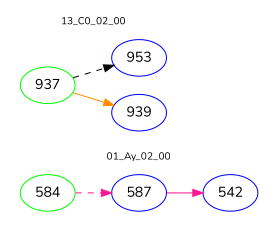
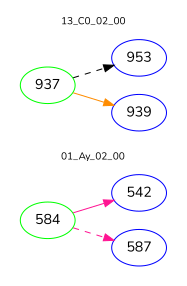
(180, 193) -> (89, 208)
